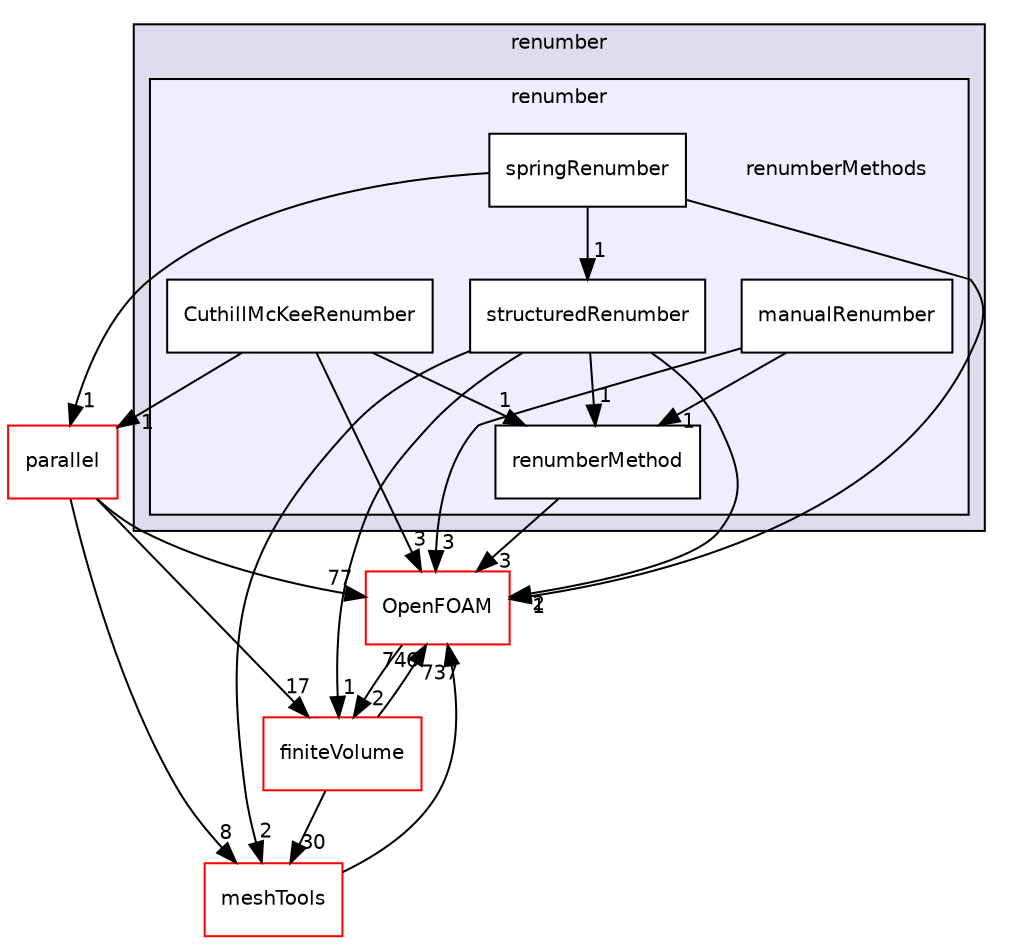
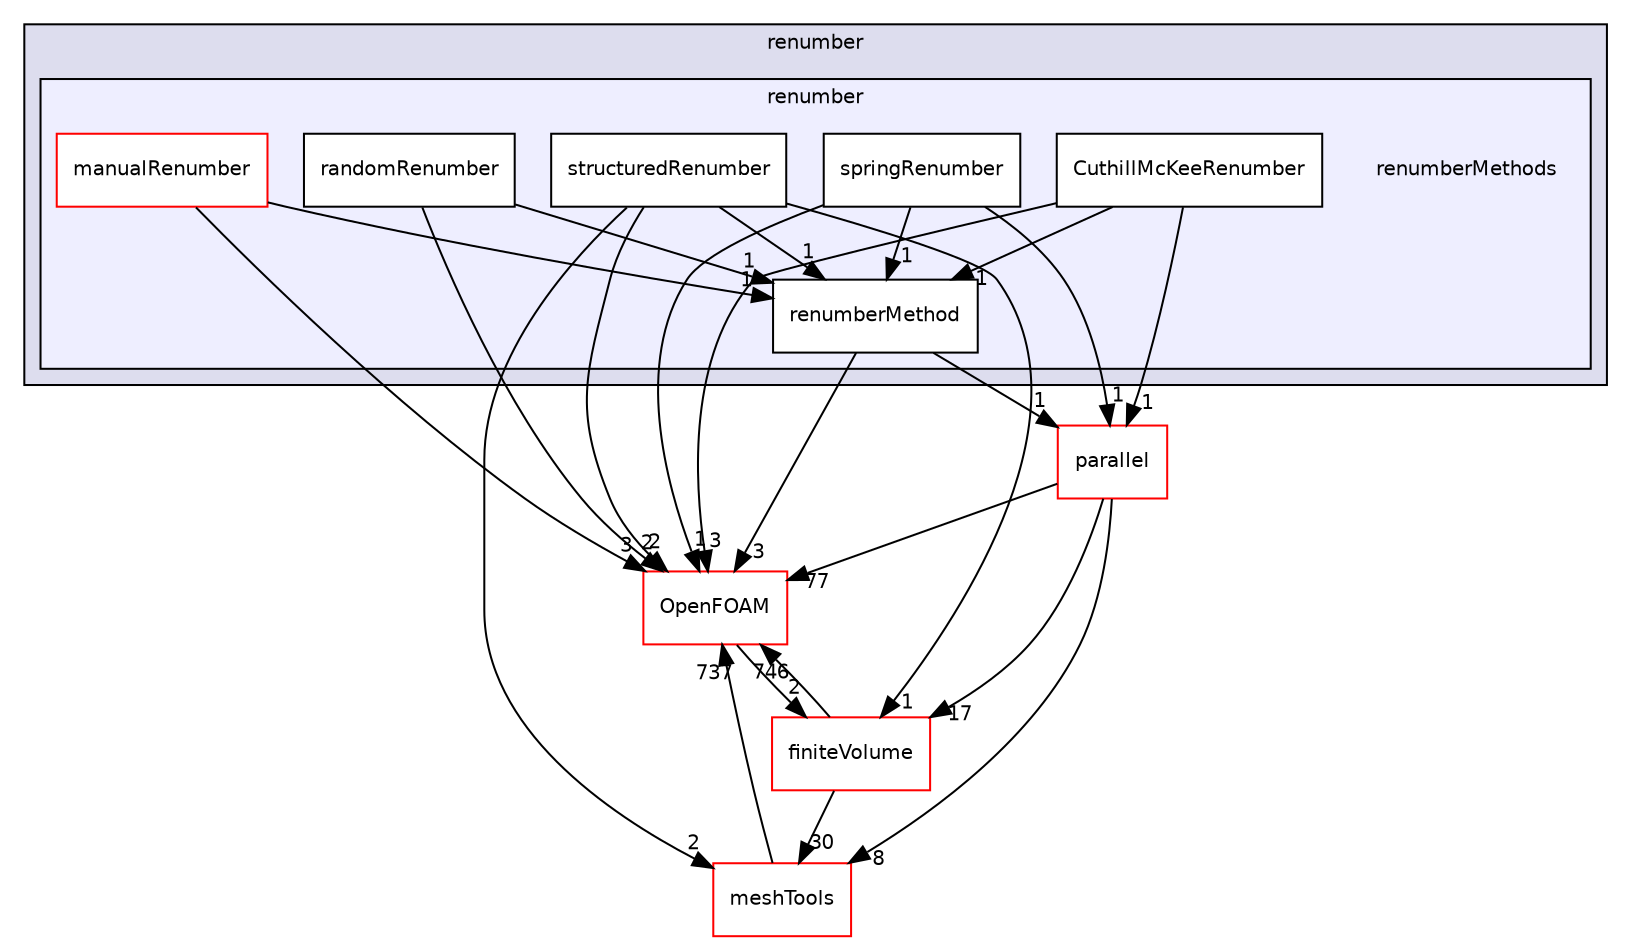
none -> (409, 170)
(588, 233) -> (904, 226)
(847, 316) -> (162, 170)
none -> (1008, 397)
